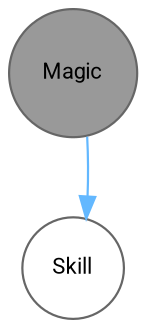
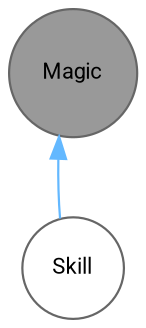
(88, 167) -> (58, 189)
